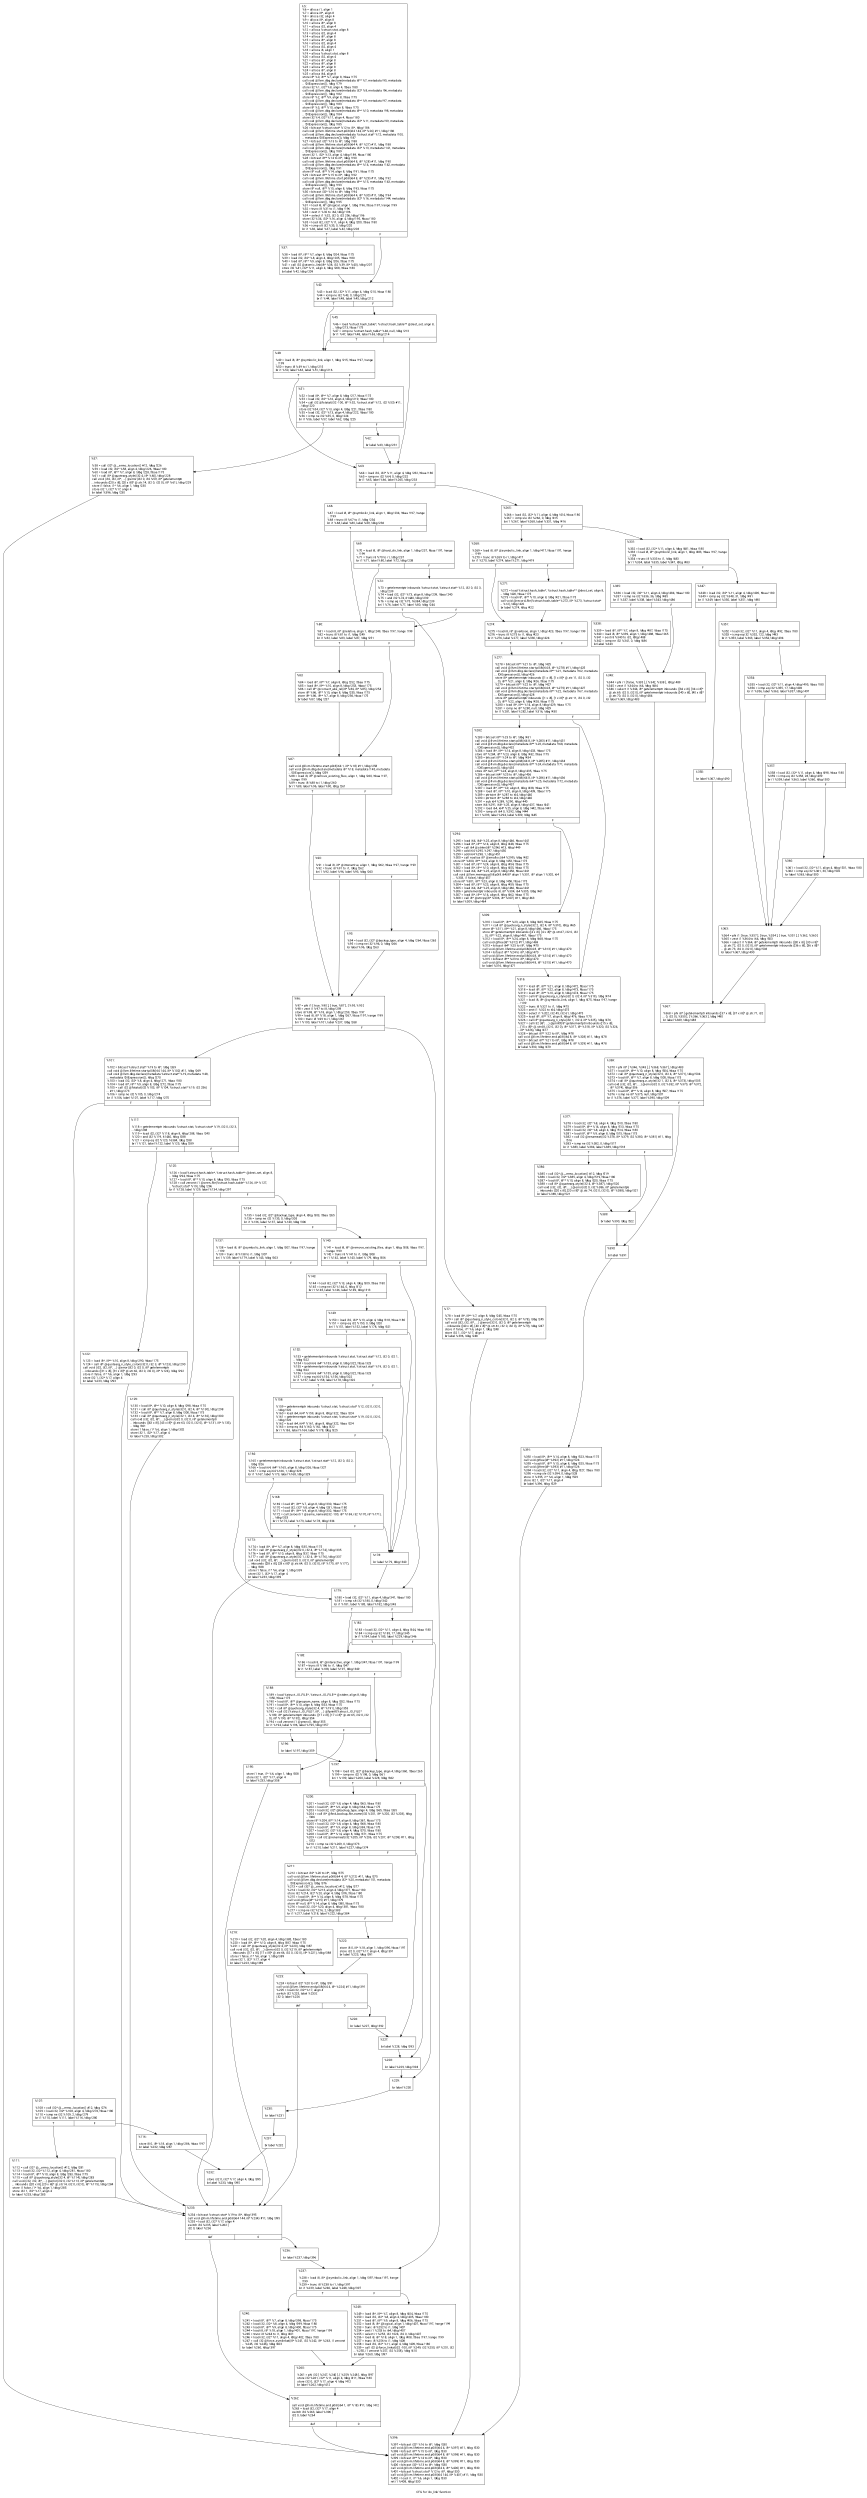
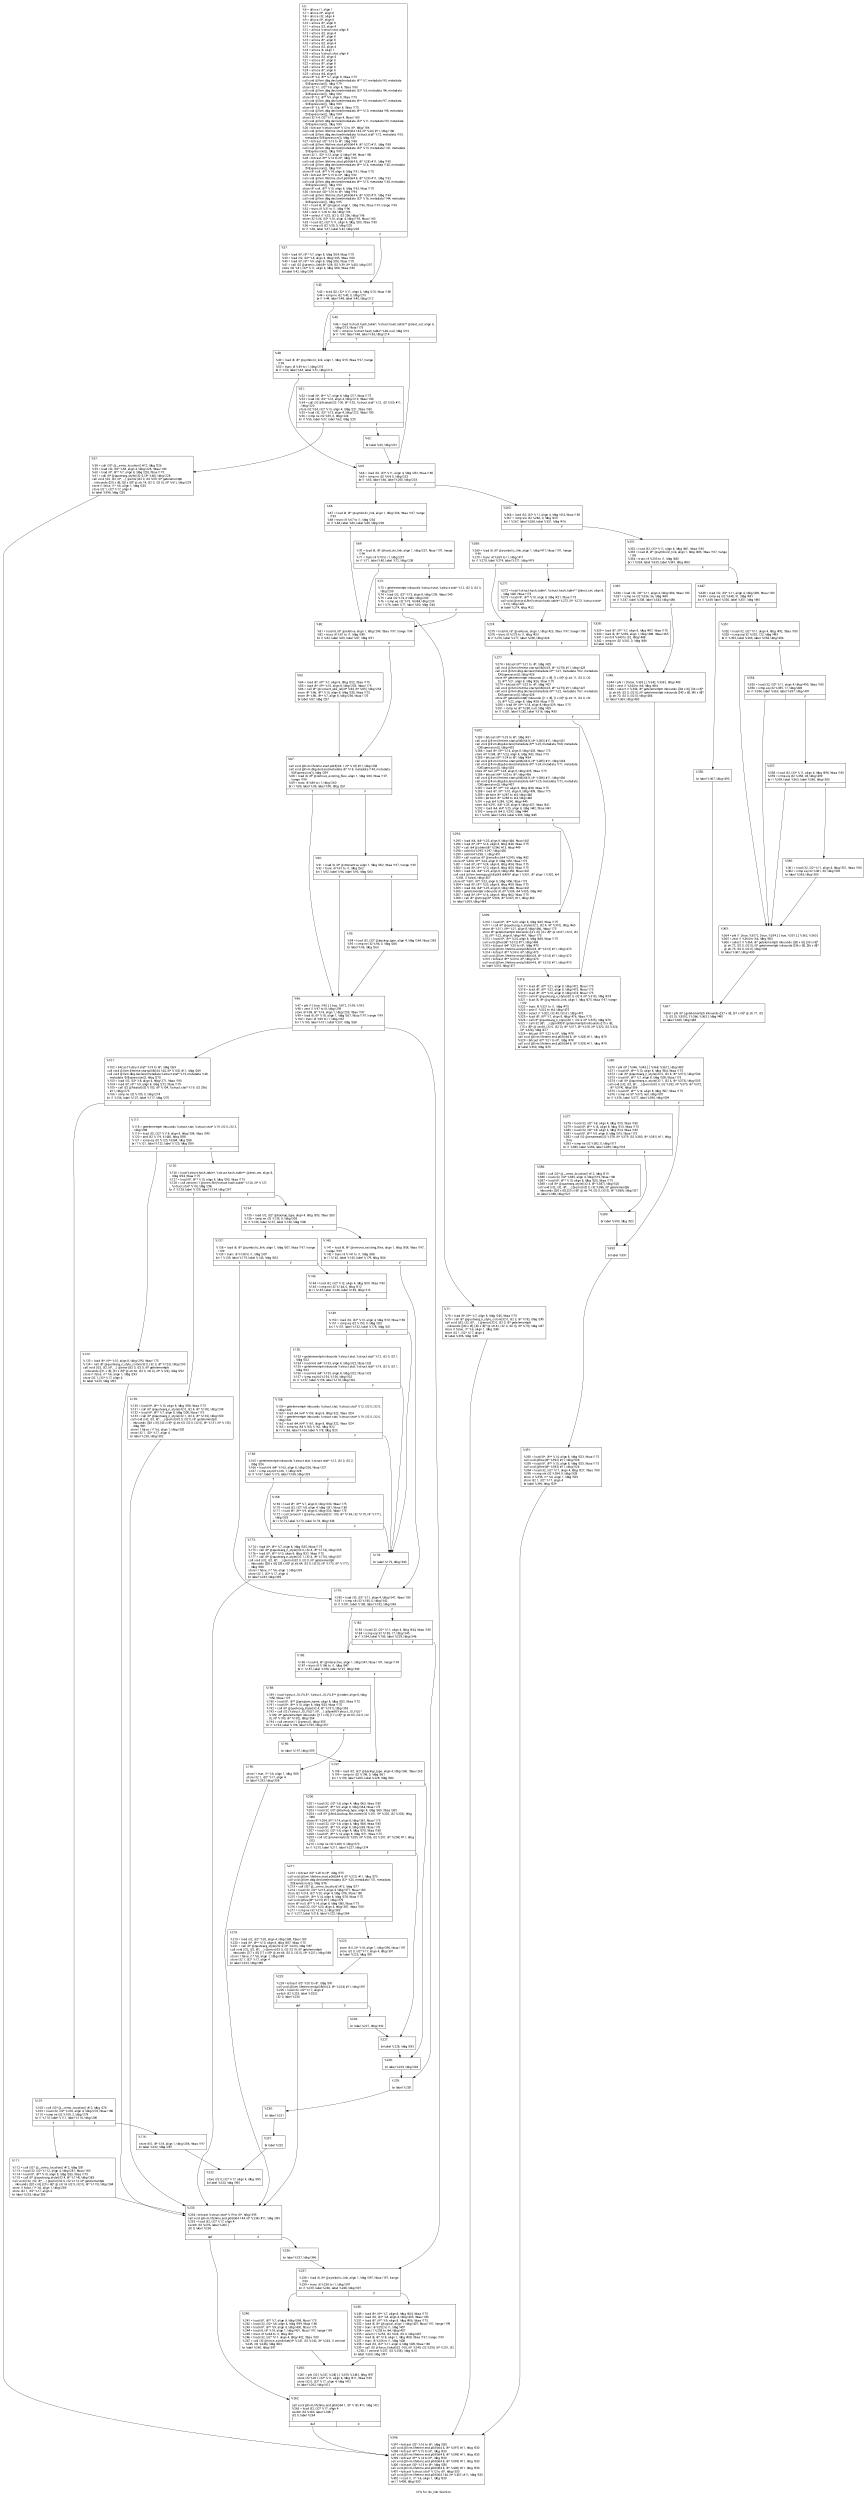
none -> (321, 1268)
none -> (347, 1269)
